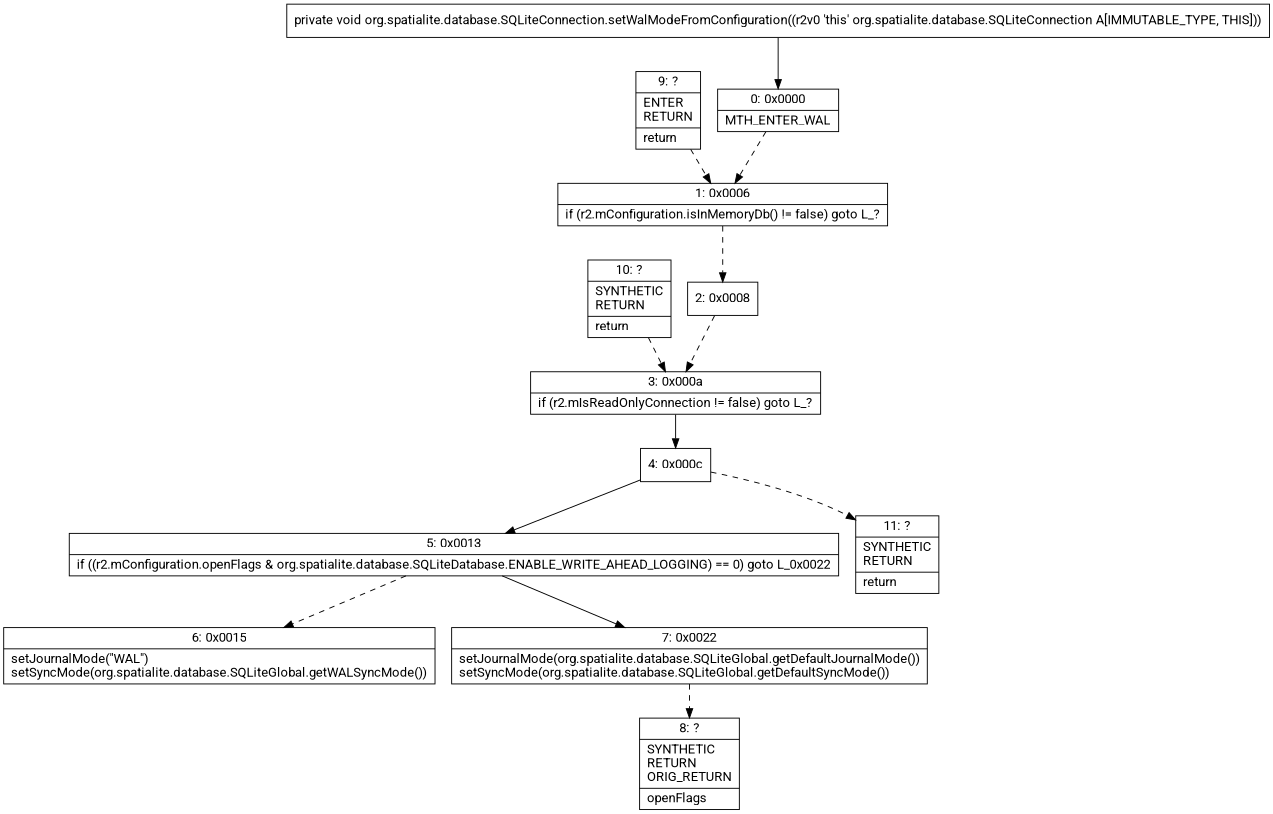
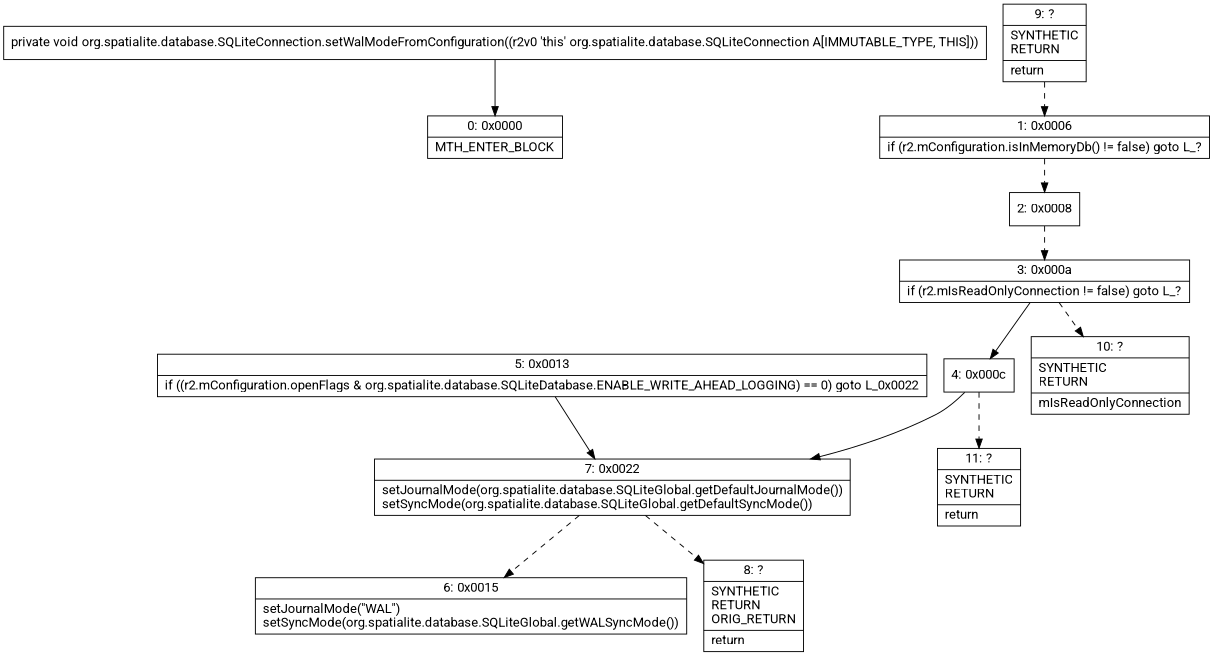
(664, 103) -> (1045, 36)
(778, 121) -> (495, 147)
(753, 154) -> none
(612, 326) -> (1110, 403)
(655, 351) -> (1068, 316)
(577, 505) -> (896, 432)
(349, 600) -> (545, 543)
(677, 798) -> (728, 641)
